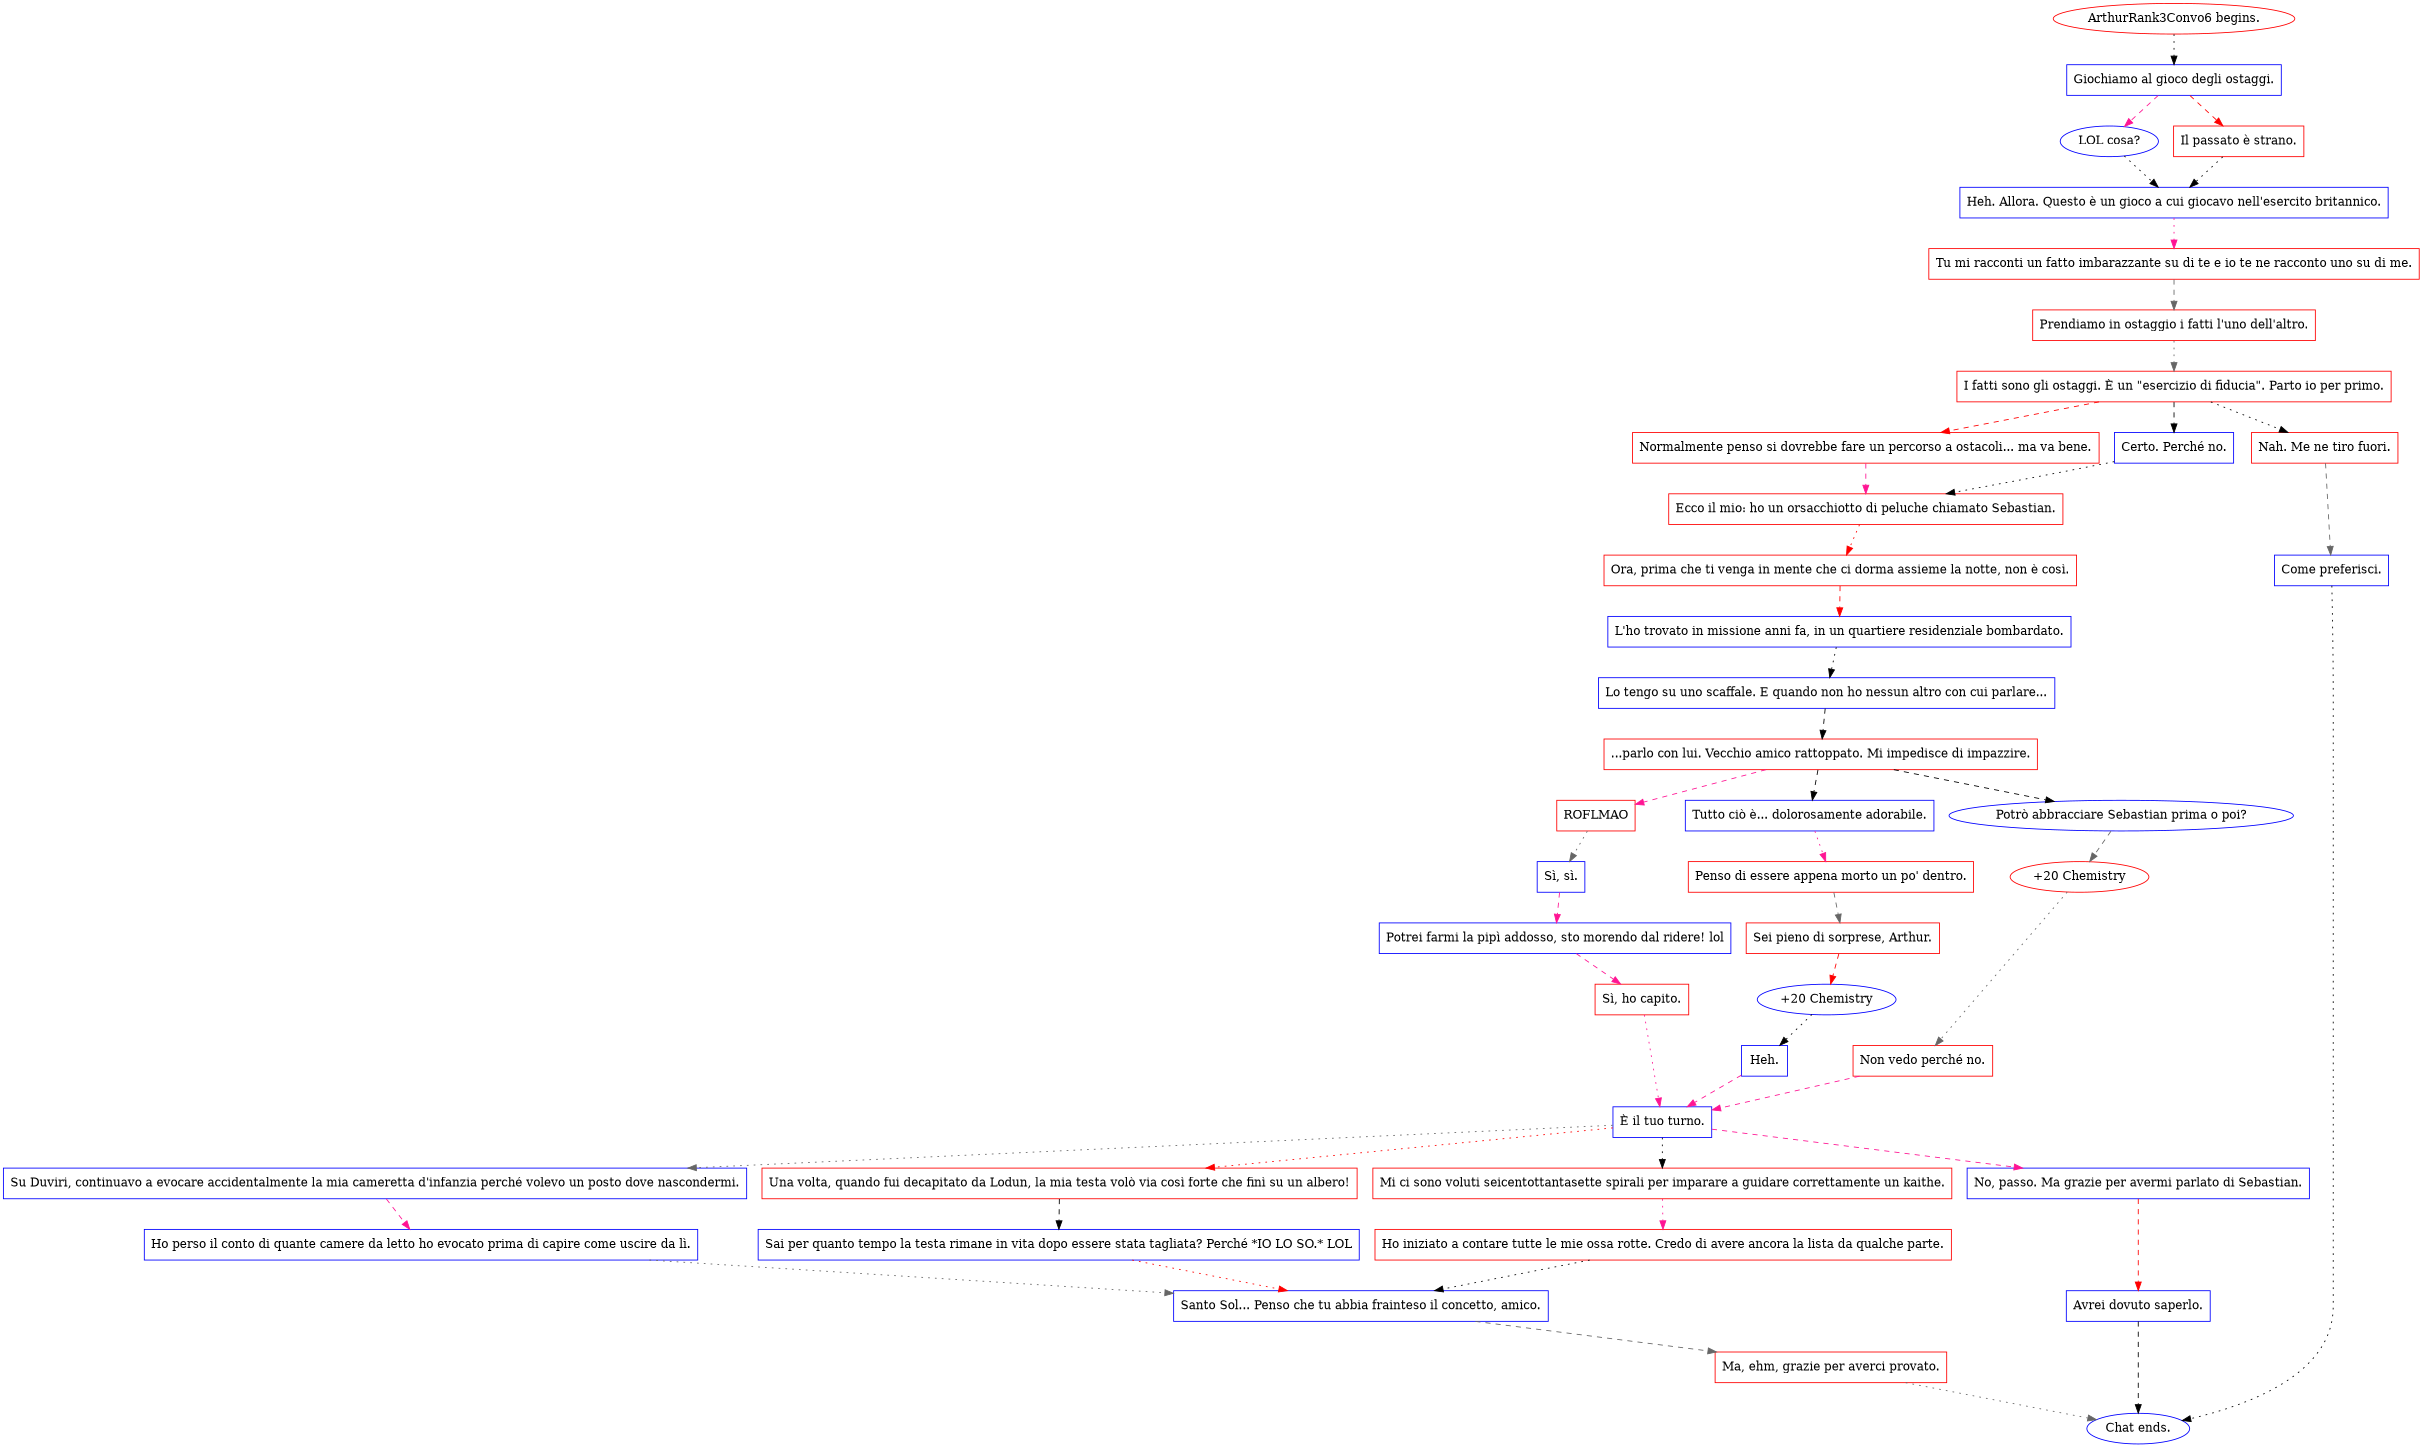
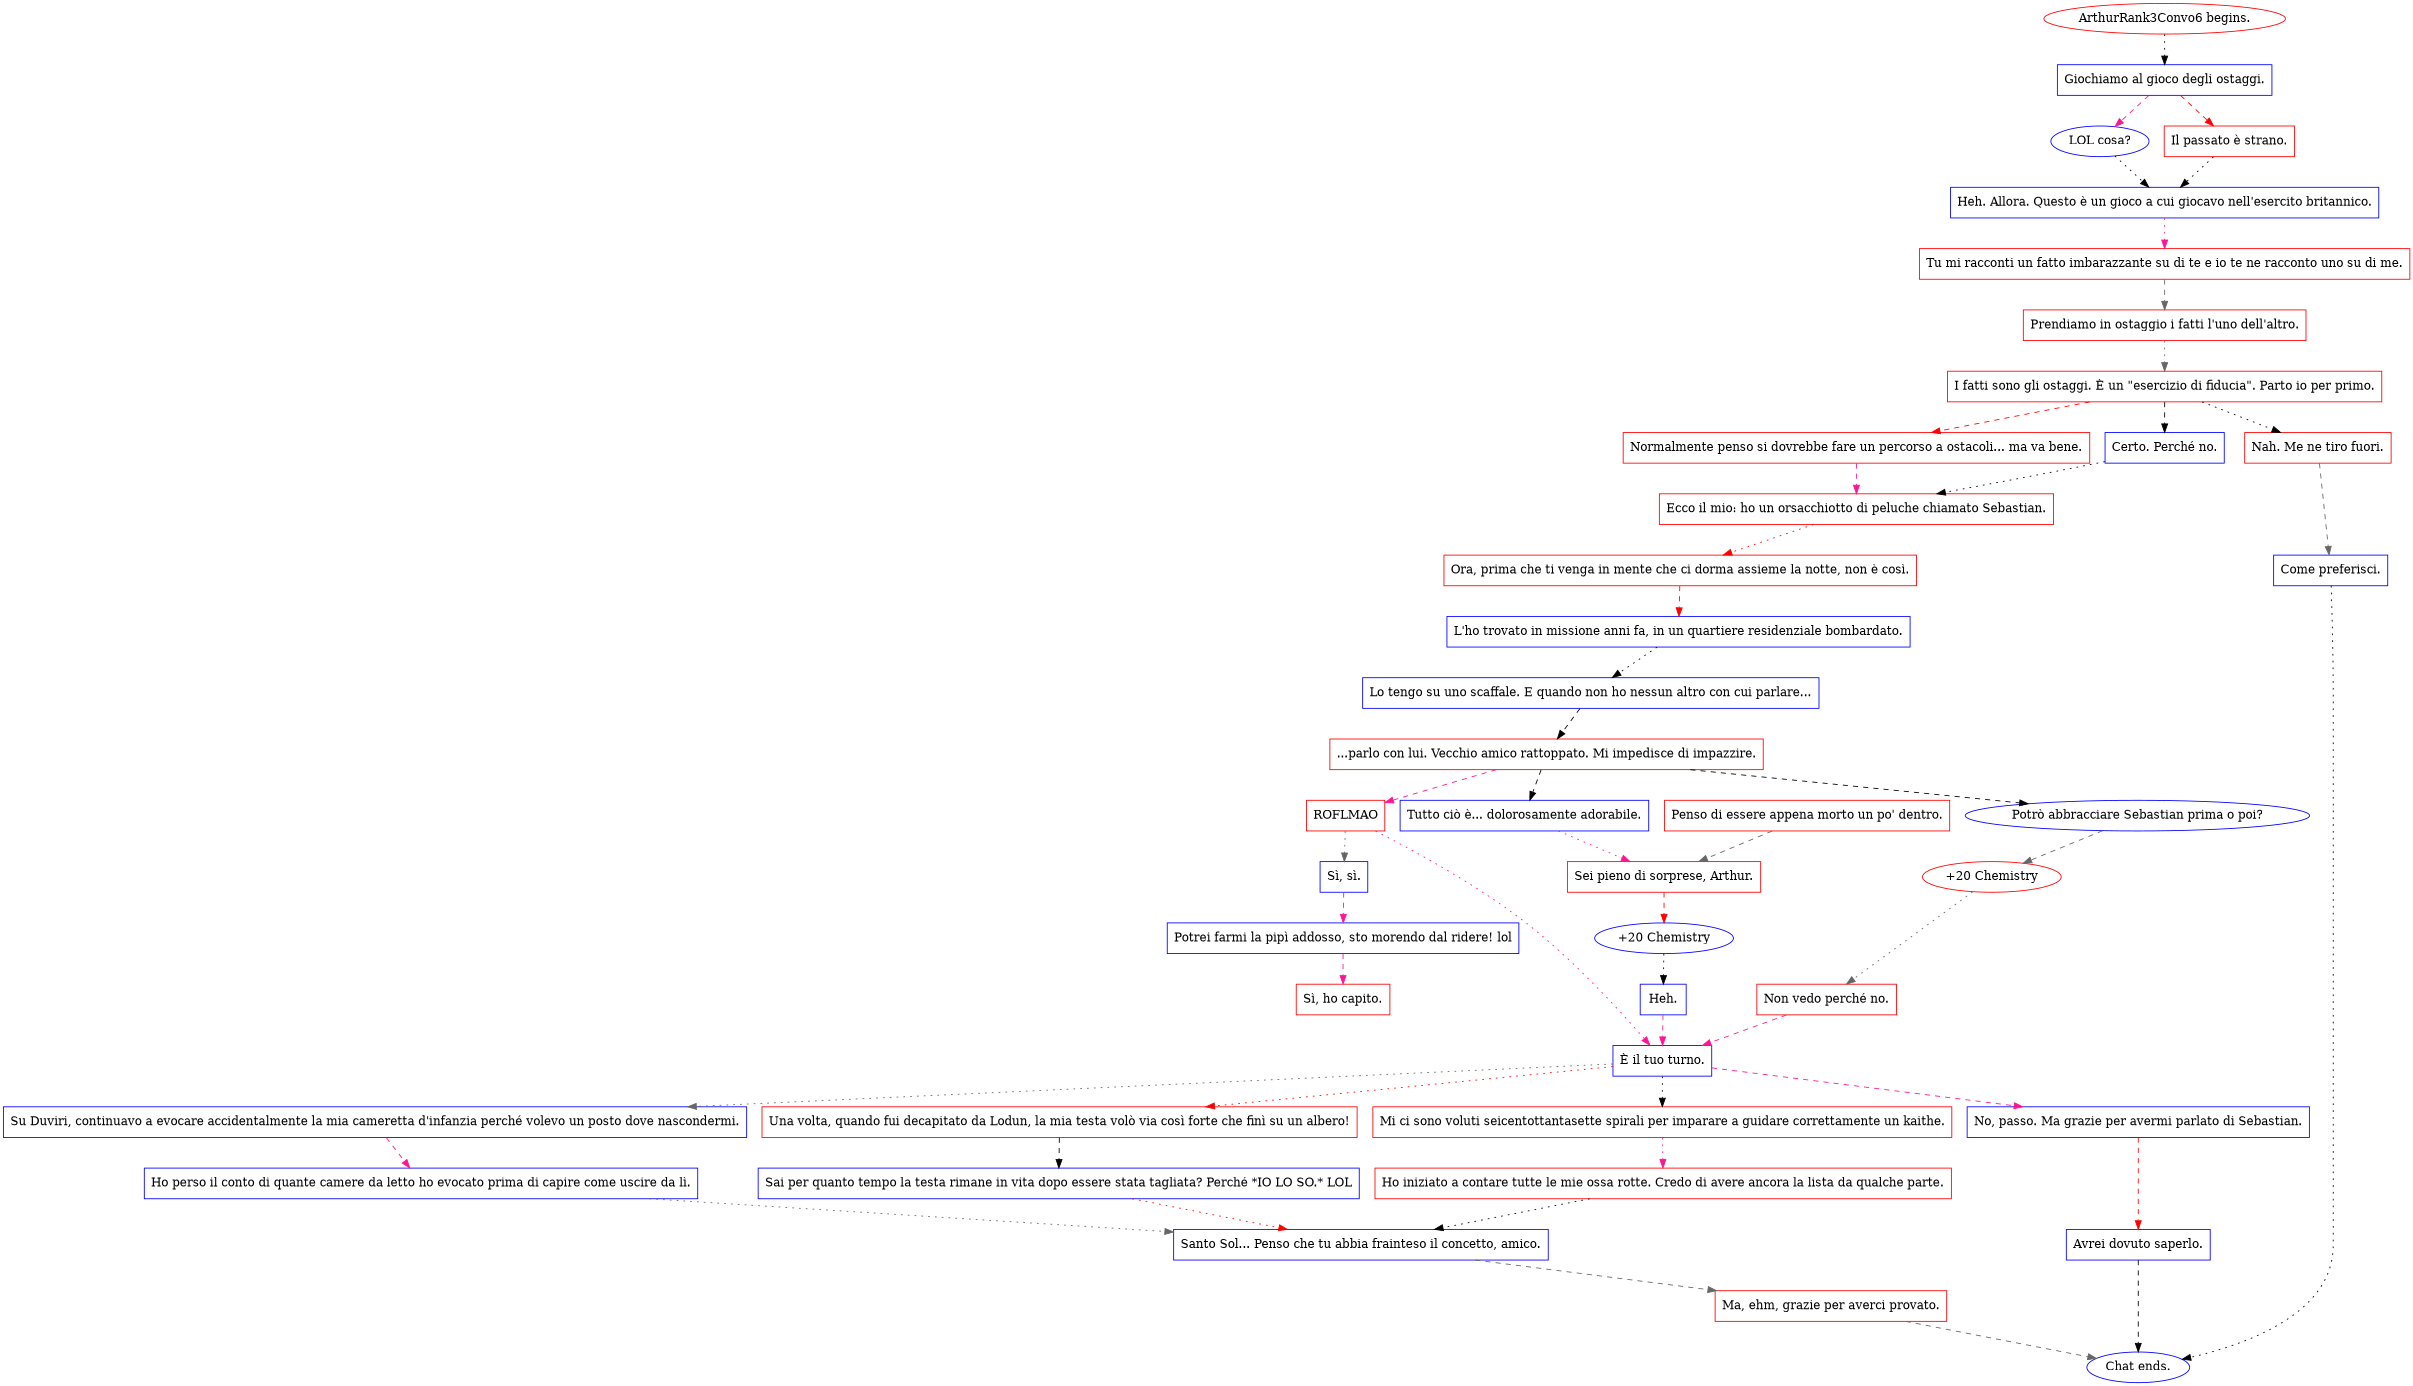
(1819, 842) -> (1590, 845)
(1651, 1056) -> (1522, 920)
(1997, 1400) -> (1997, 1339)
